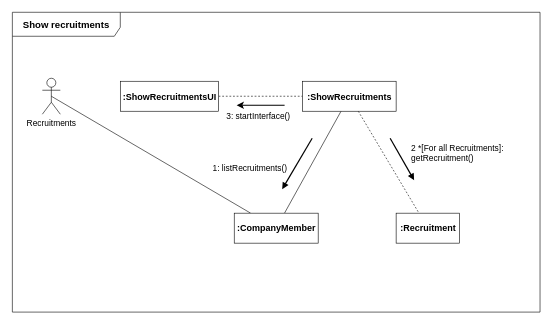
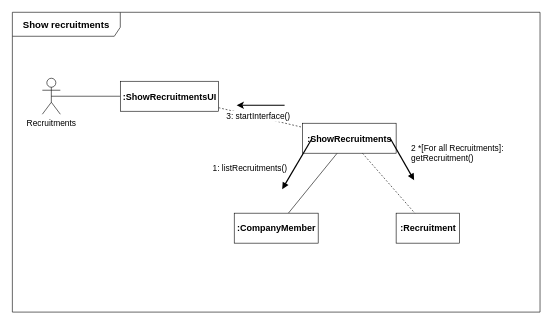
(350, 96) -> (350, 138)
(153, 156) -> (86, 96)
